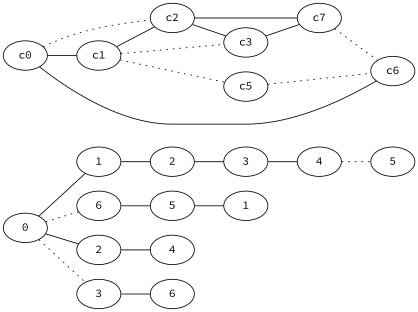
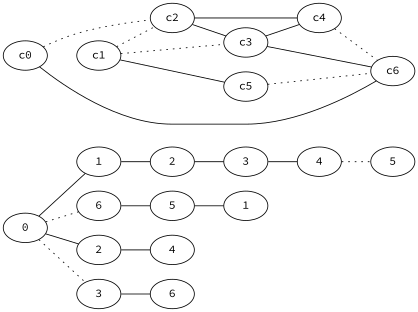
(319, 18) -> (319, 18)
(136, 37) -> (136, 37)
(62, 56) -> none
none -> (319, 57)
(172, 71) -> (172, 71)
